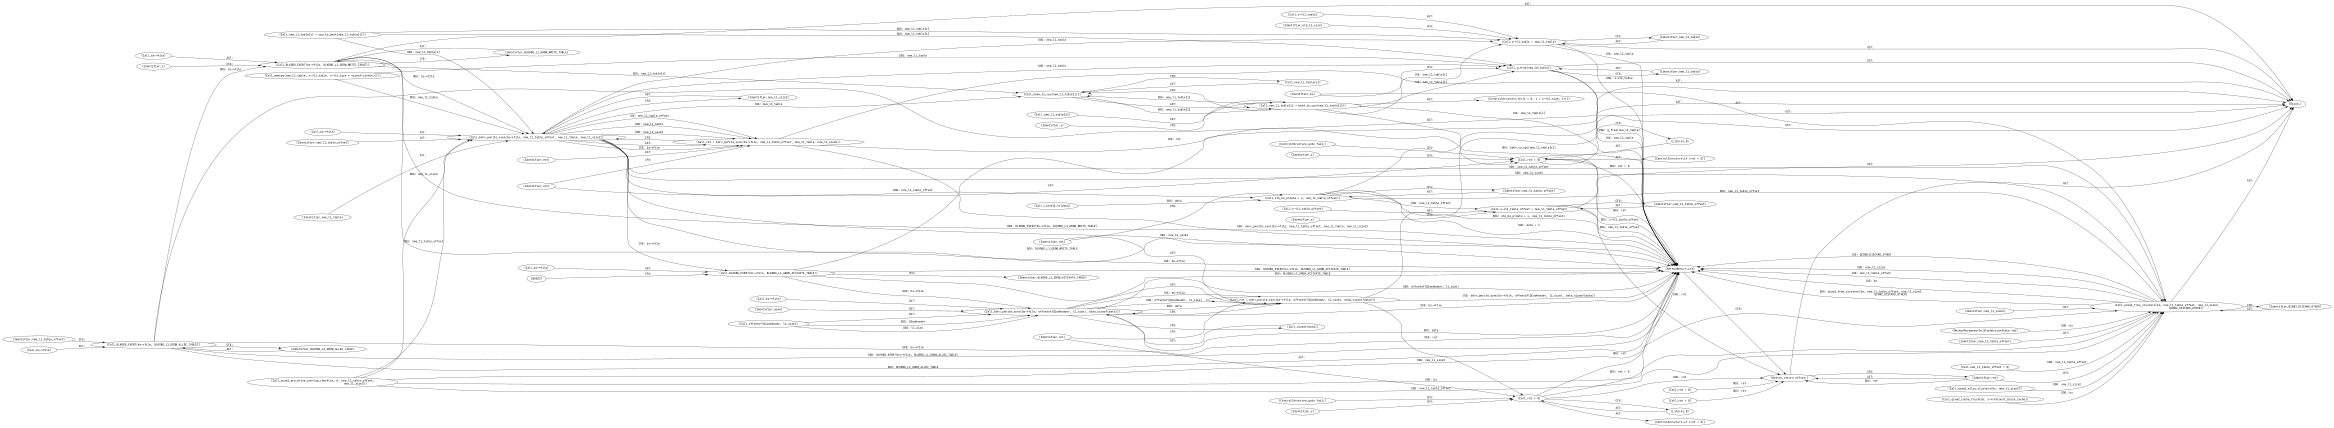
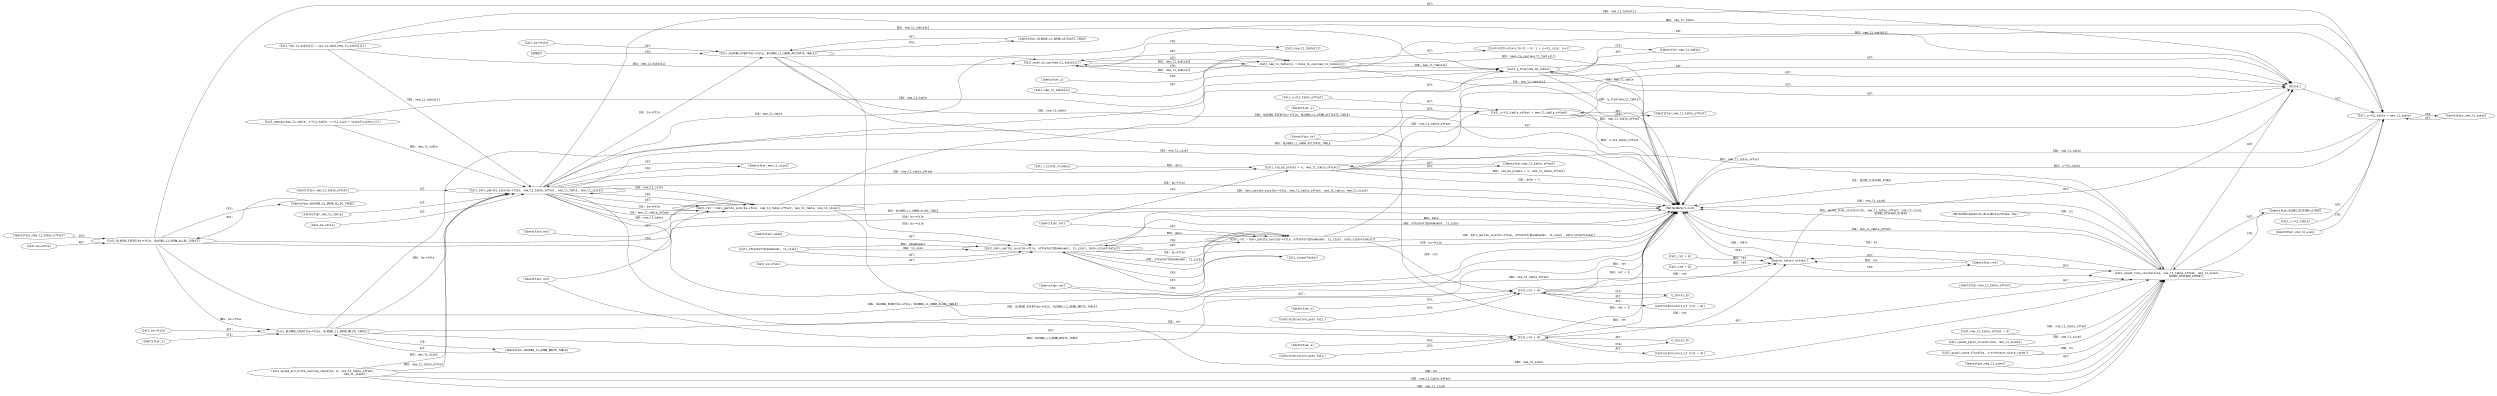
none -> (899, 39)
(1933, 49) -> (2337, 100)
(697, 78) -> (680, 66)
none -> (1728, 247)
